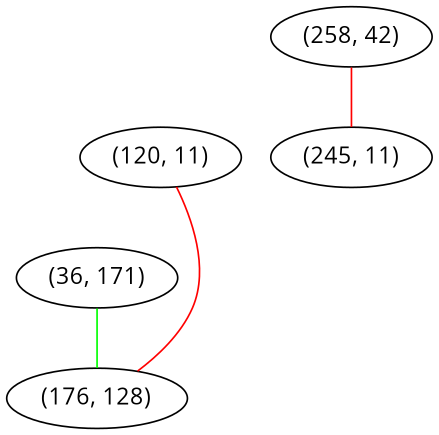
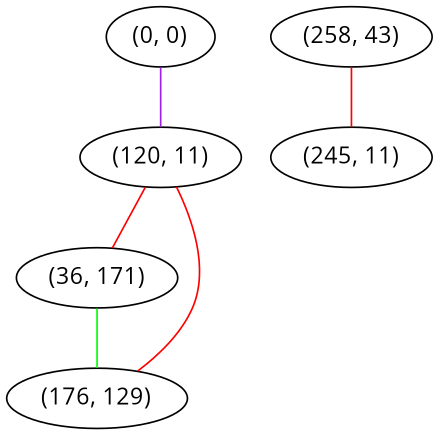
none -> (161, 37)
(351, 37) -> (351, 37)
none -> (129, 218)
(97, 398) -> (97, 398)
